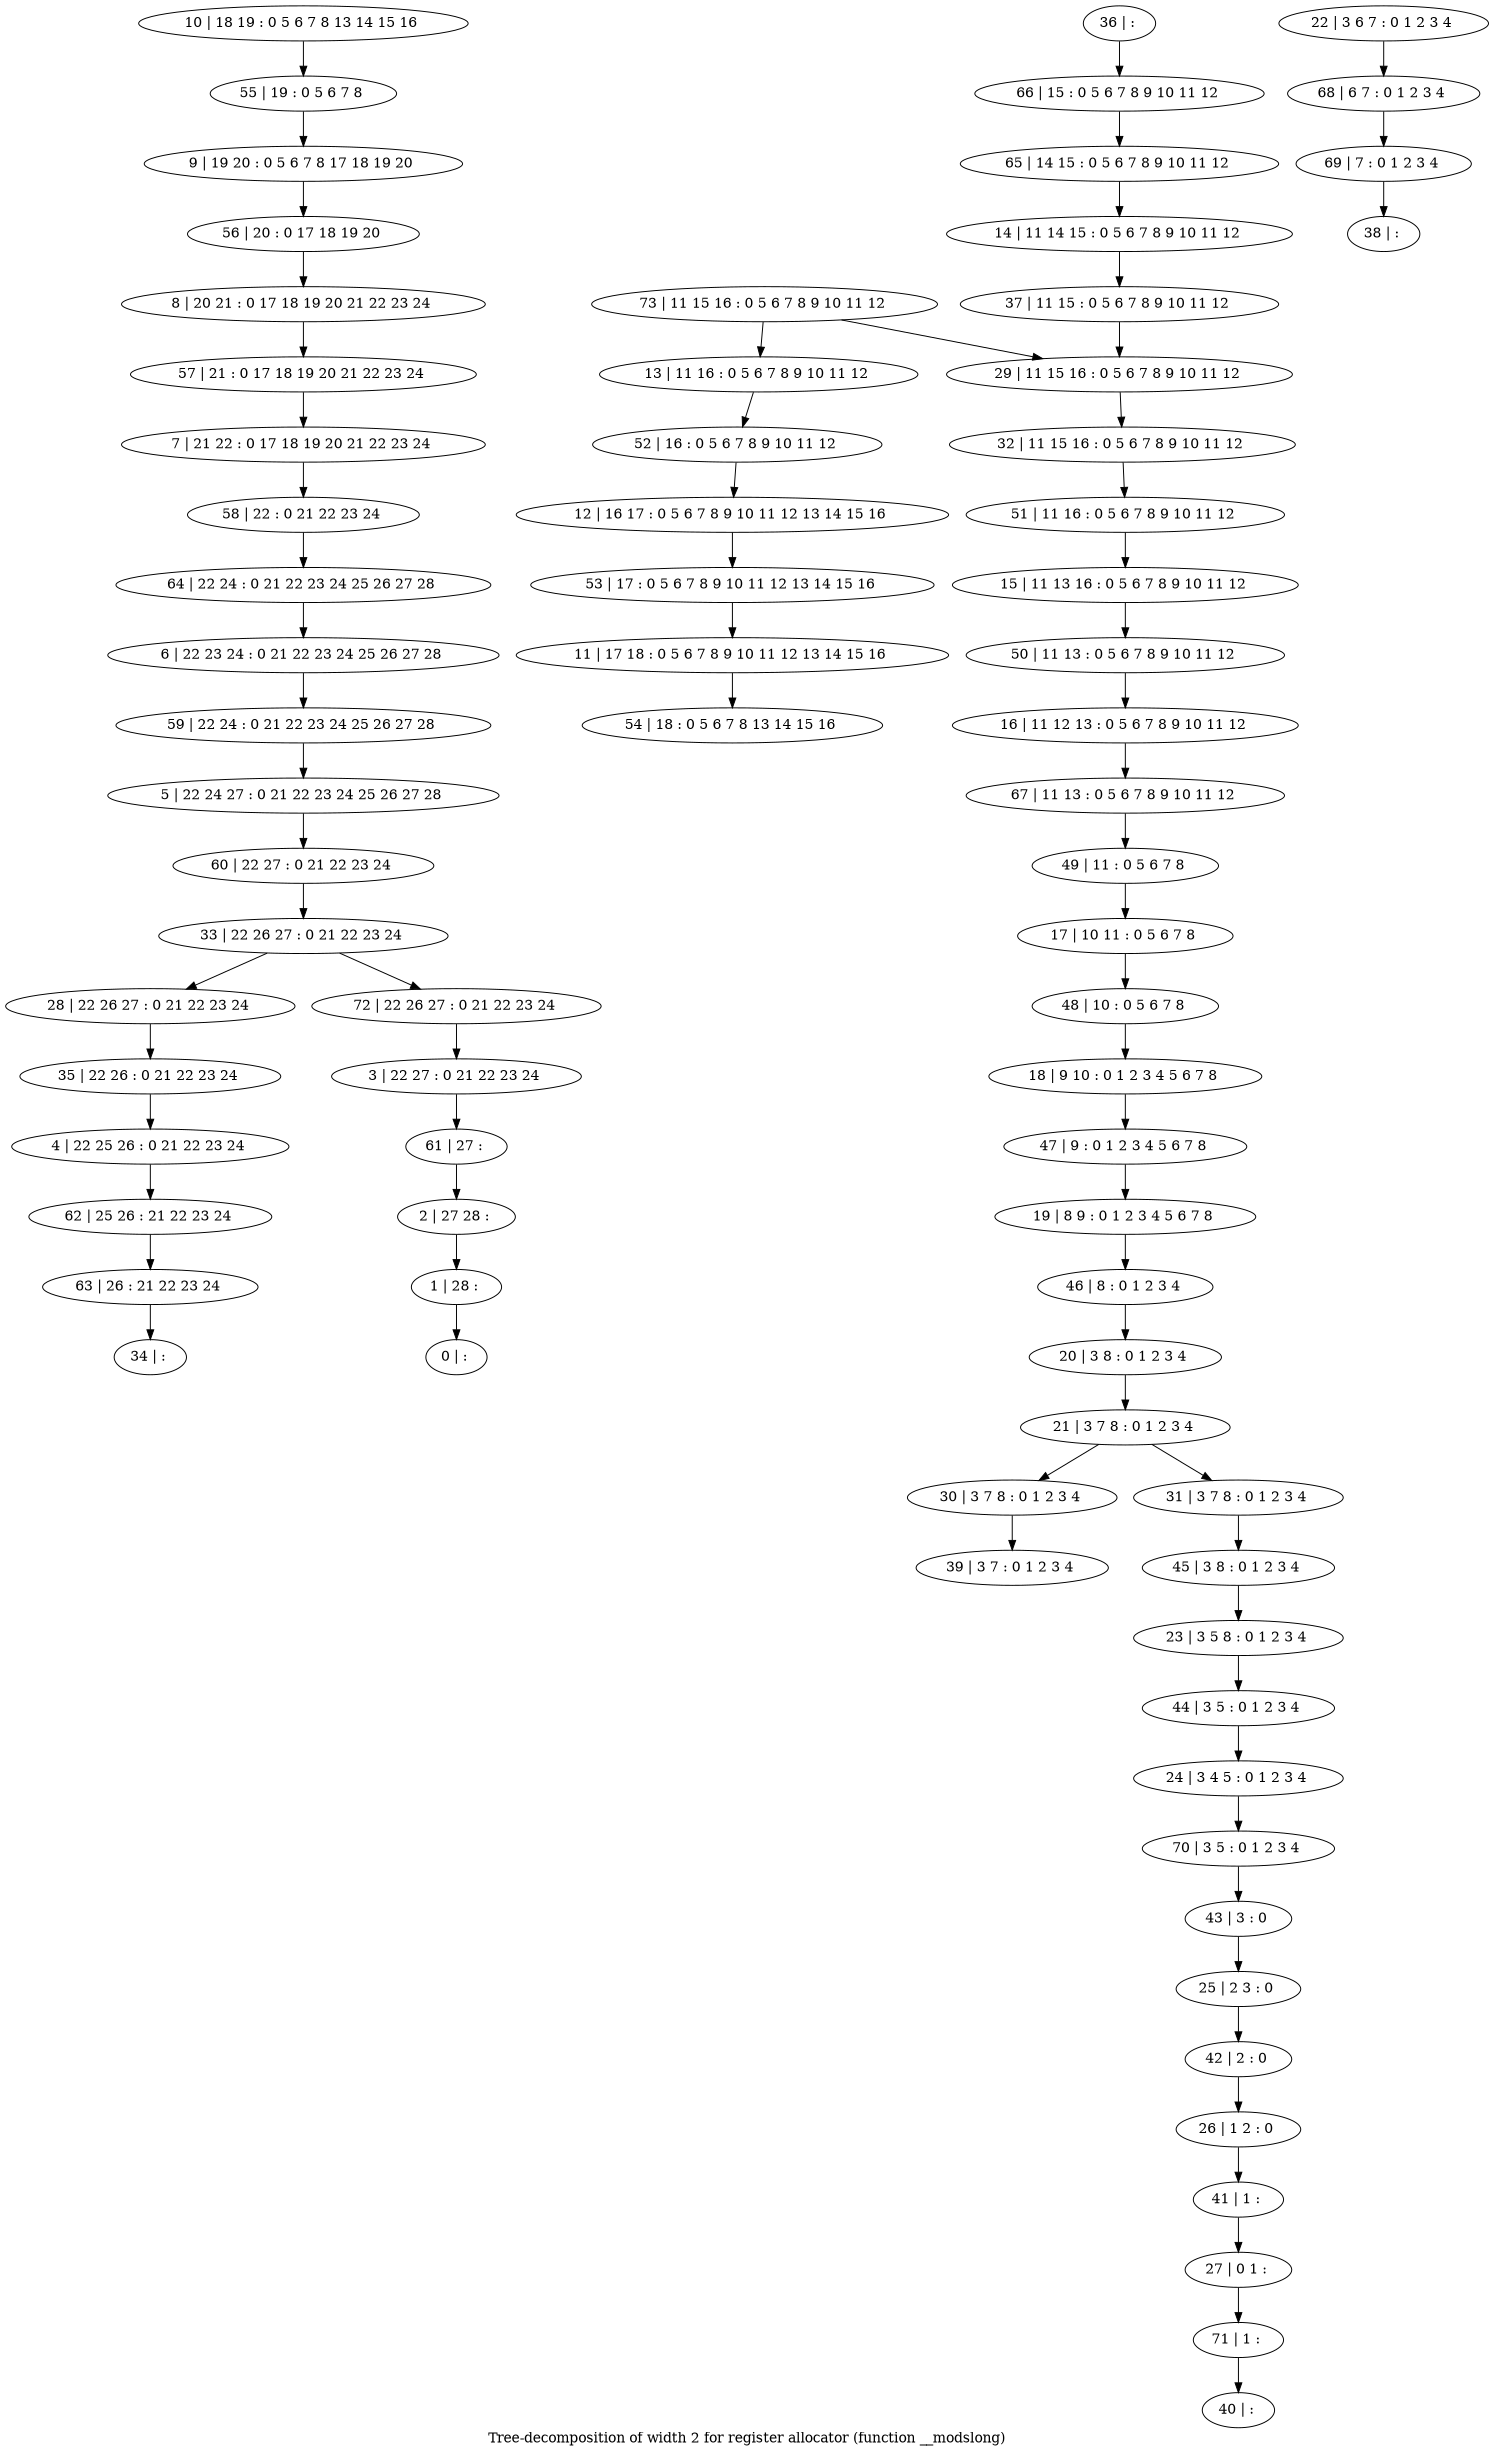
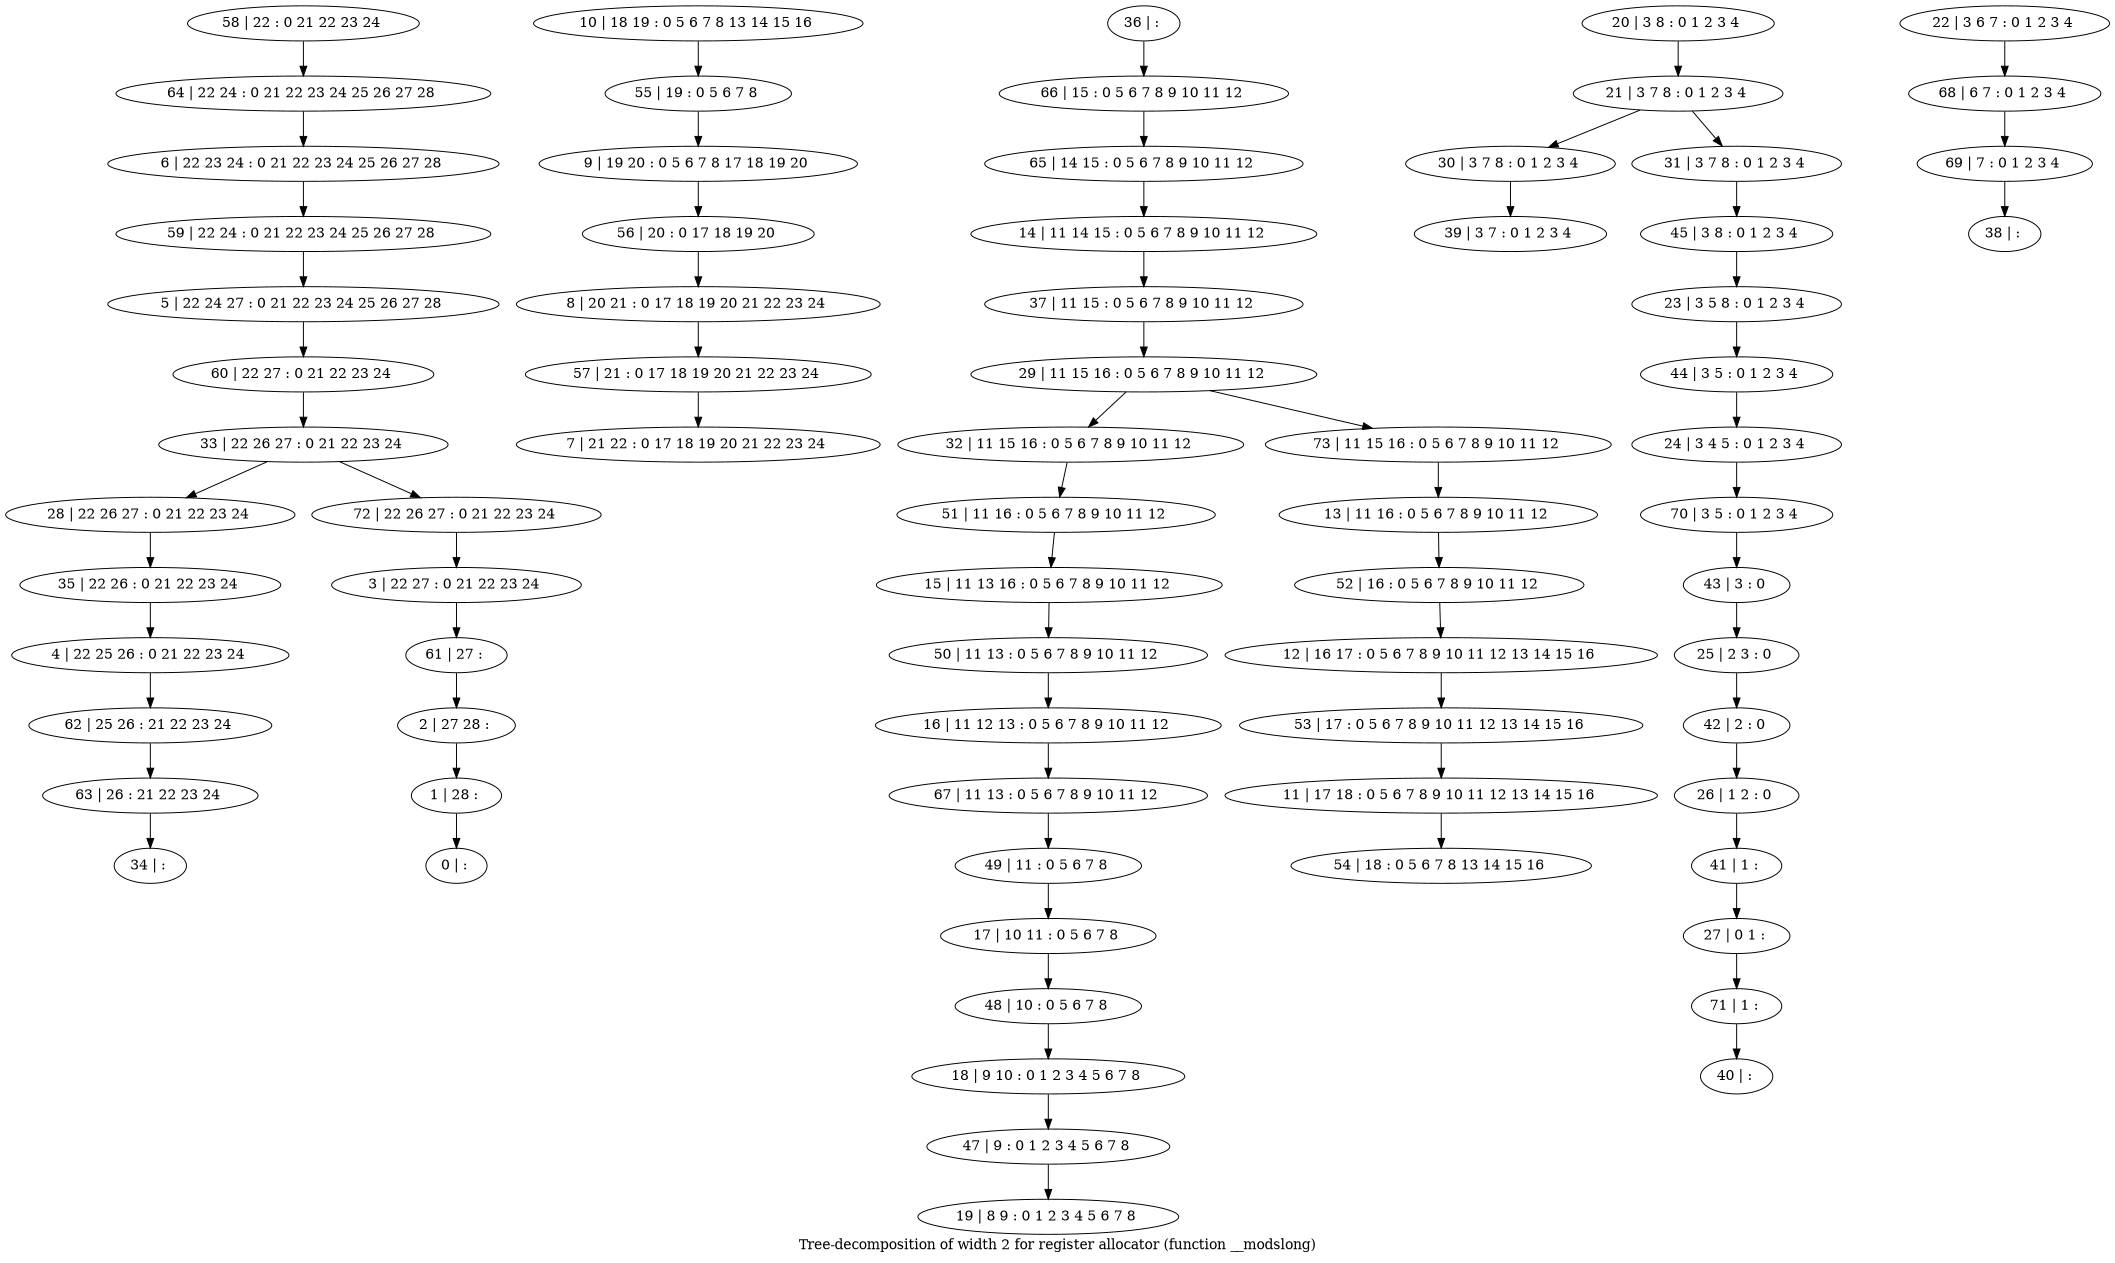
(937, 338) -> (1286, 408)
(303, 475) -> none
(1125, 1287) -> none
